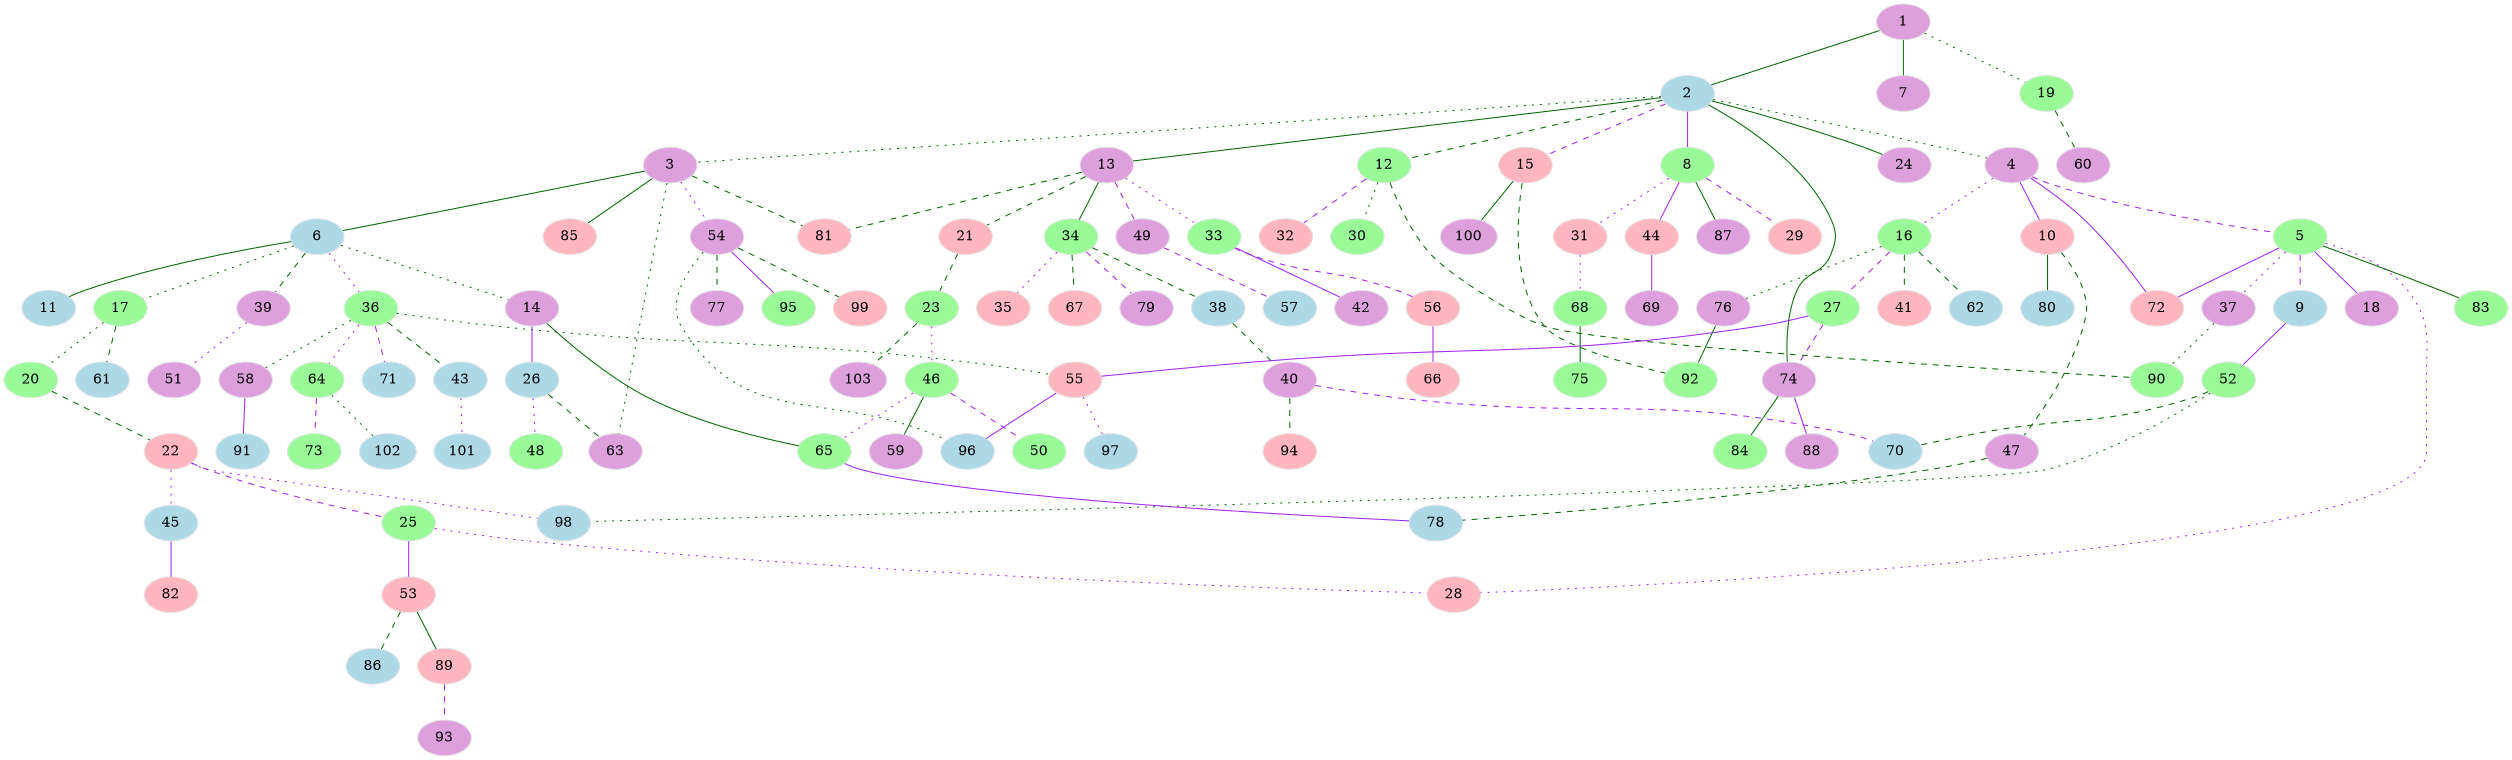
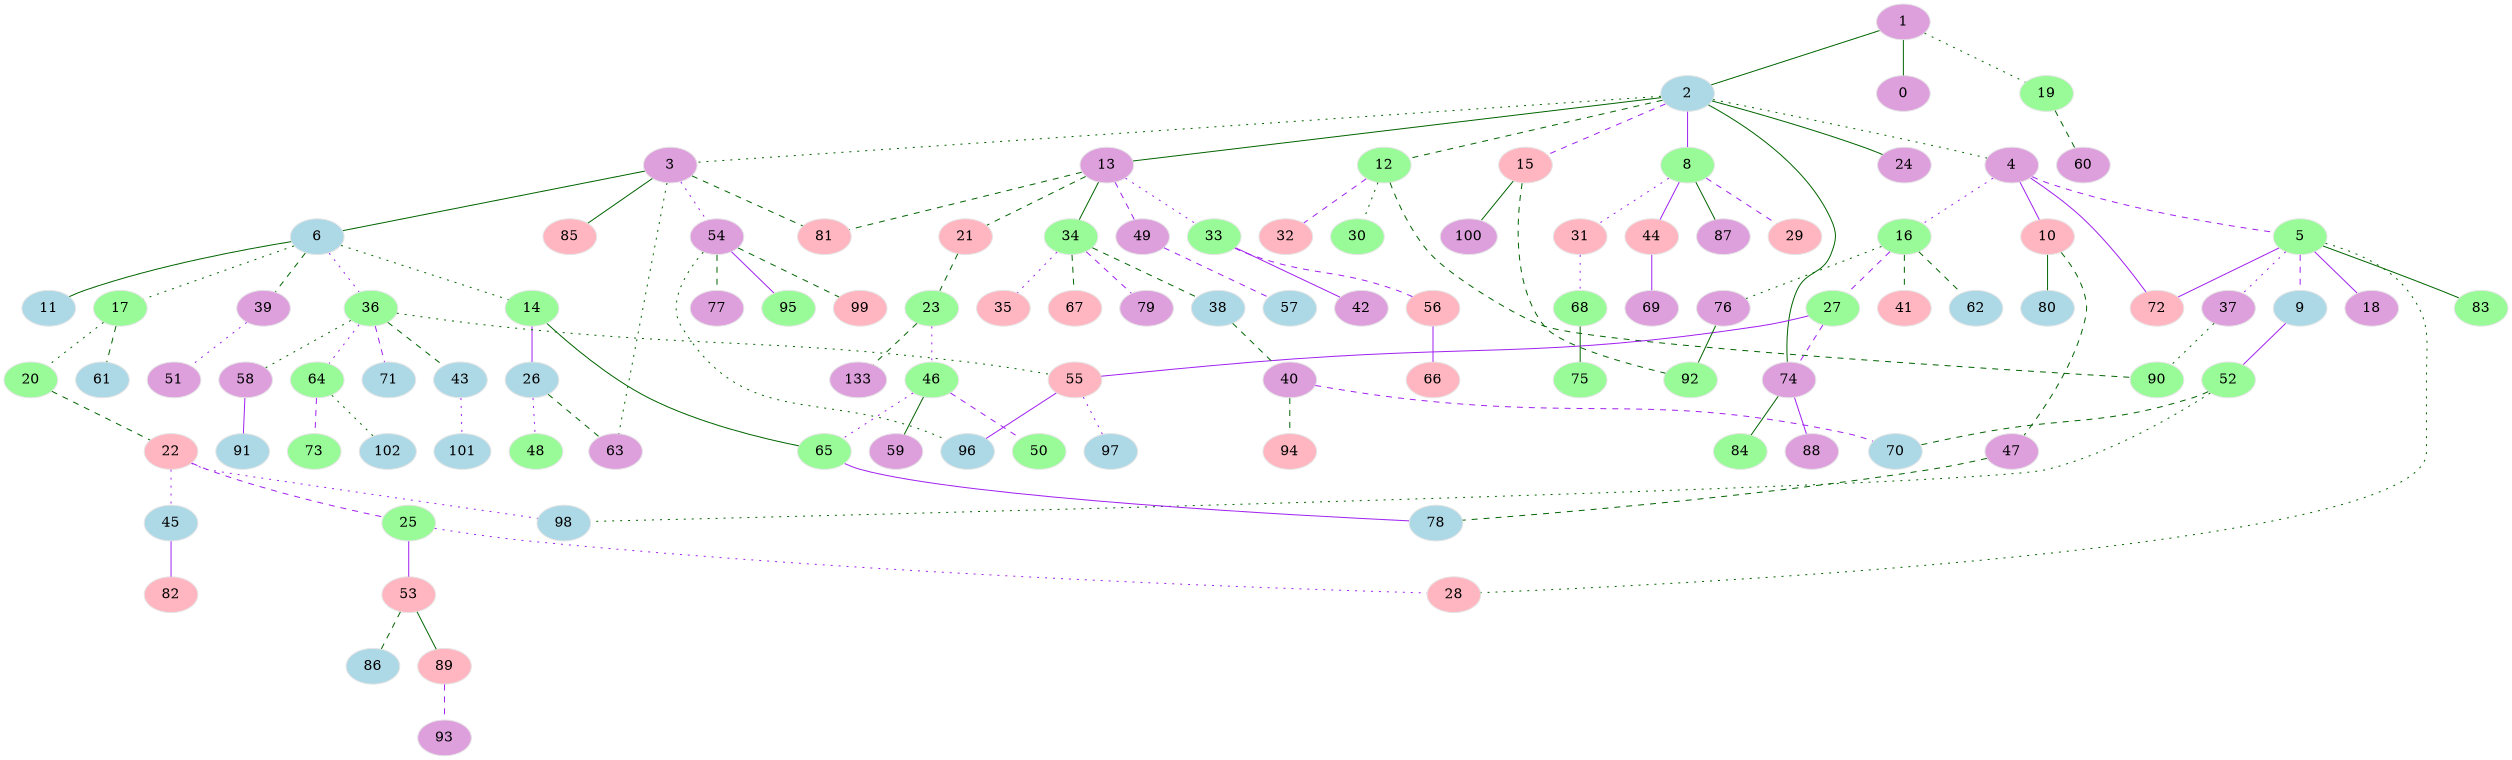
(1903, 93) -> (1903, 93)
(532, 308) -> (532, 308)
(858, 380) -> (858, 380)
(2095, 547) -> (2095, 547)
